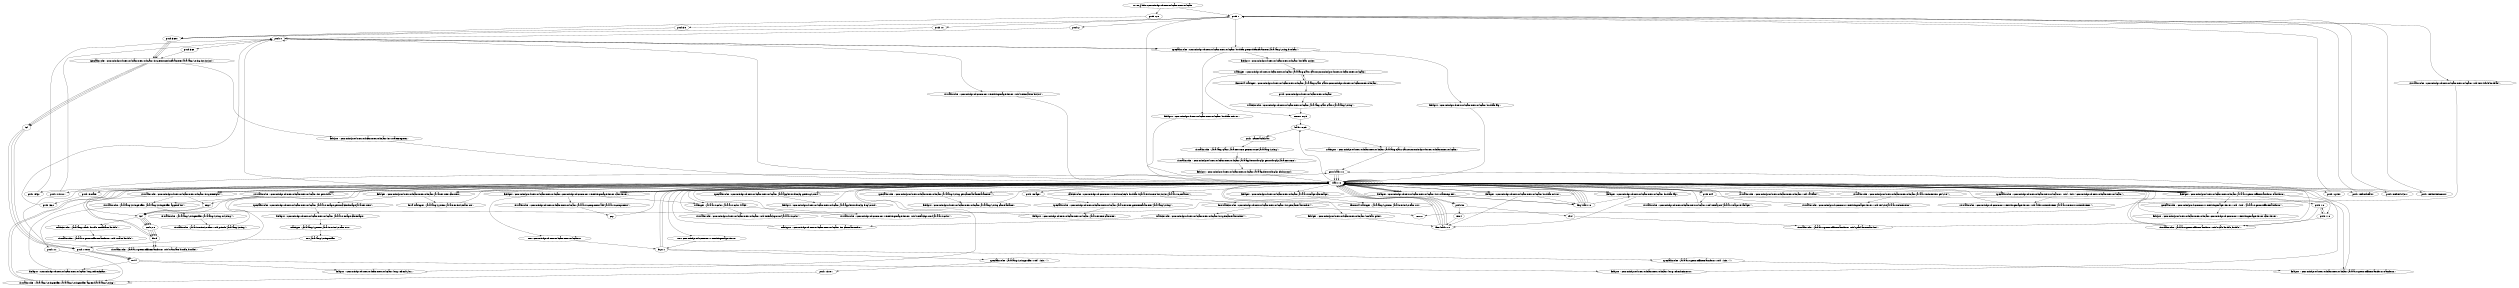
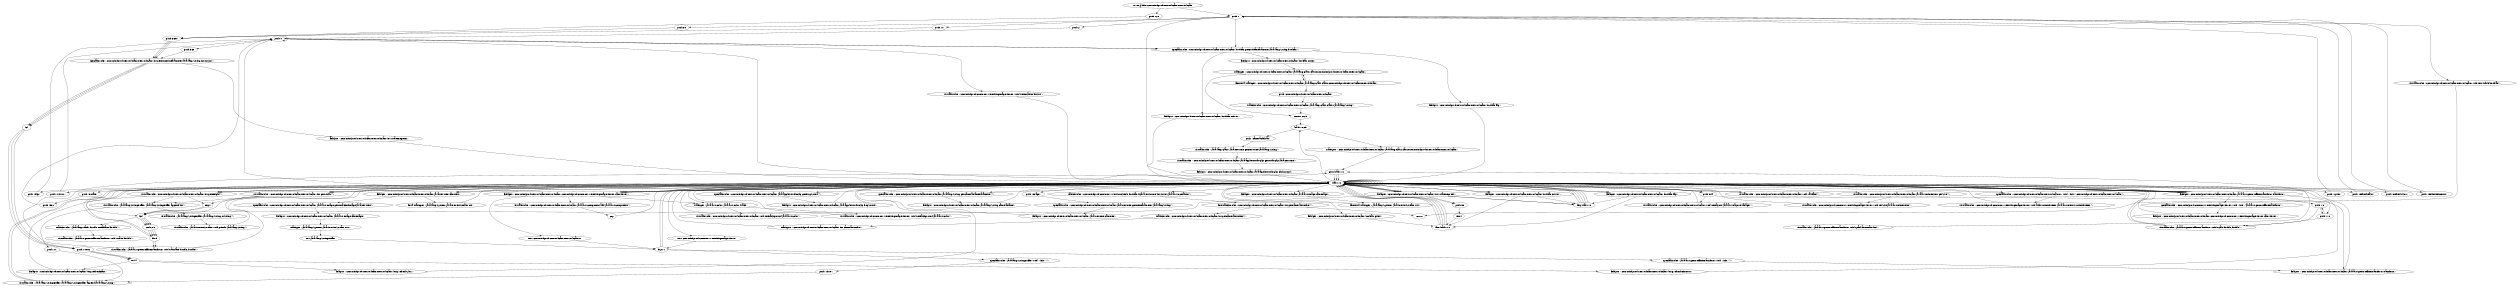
(1611, 200) -> (1611, 200)
(1570, 216) -> none
(196, 241) -> (497, 244)
